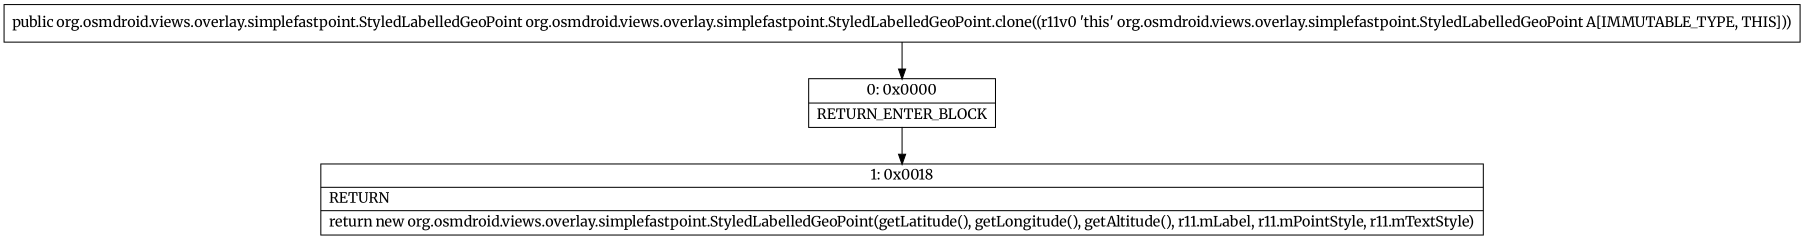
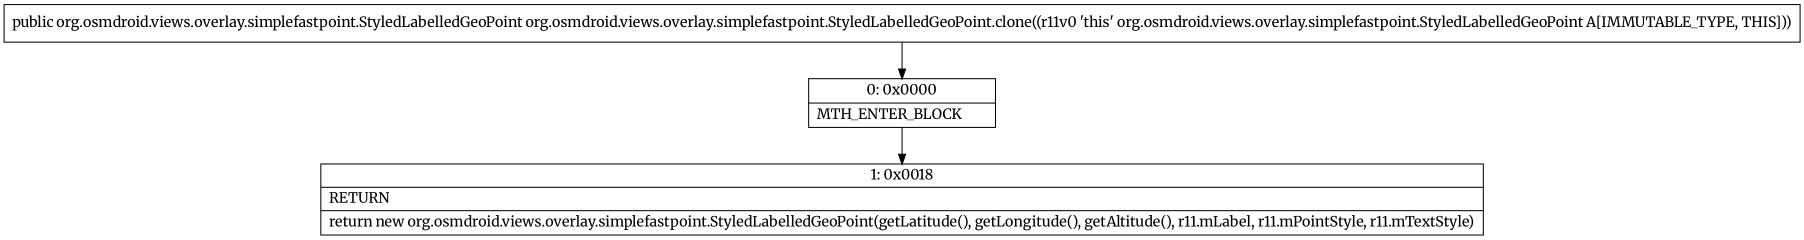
(902, 115) -> (889, 115)
